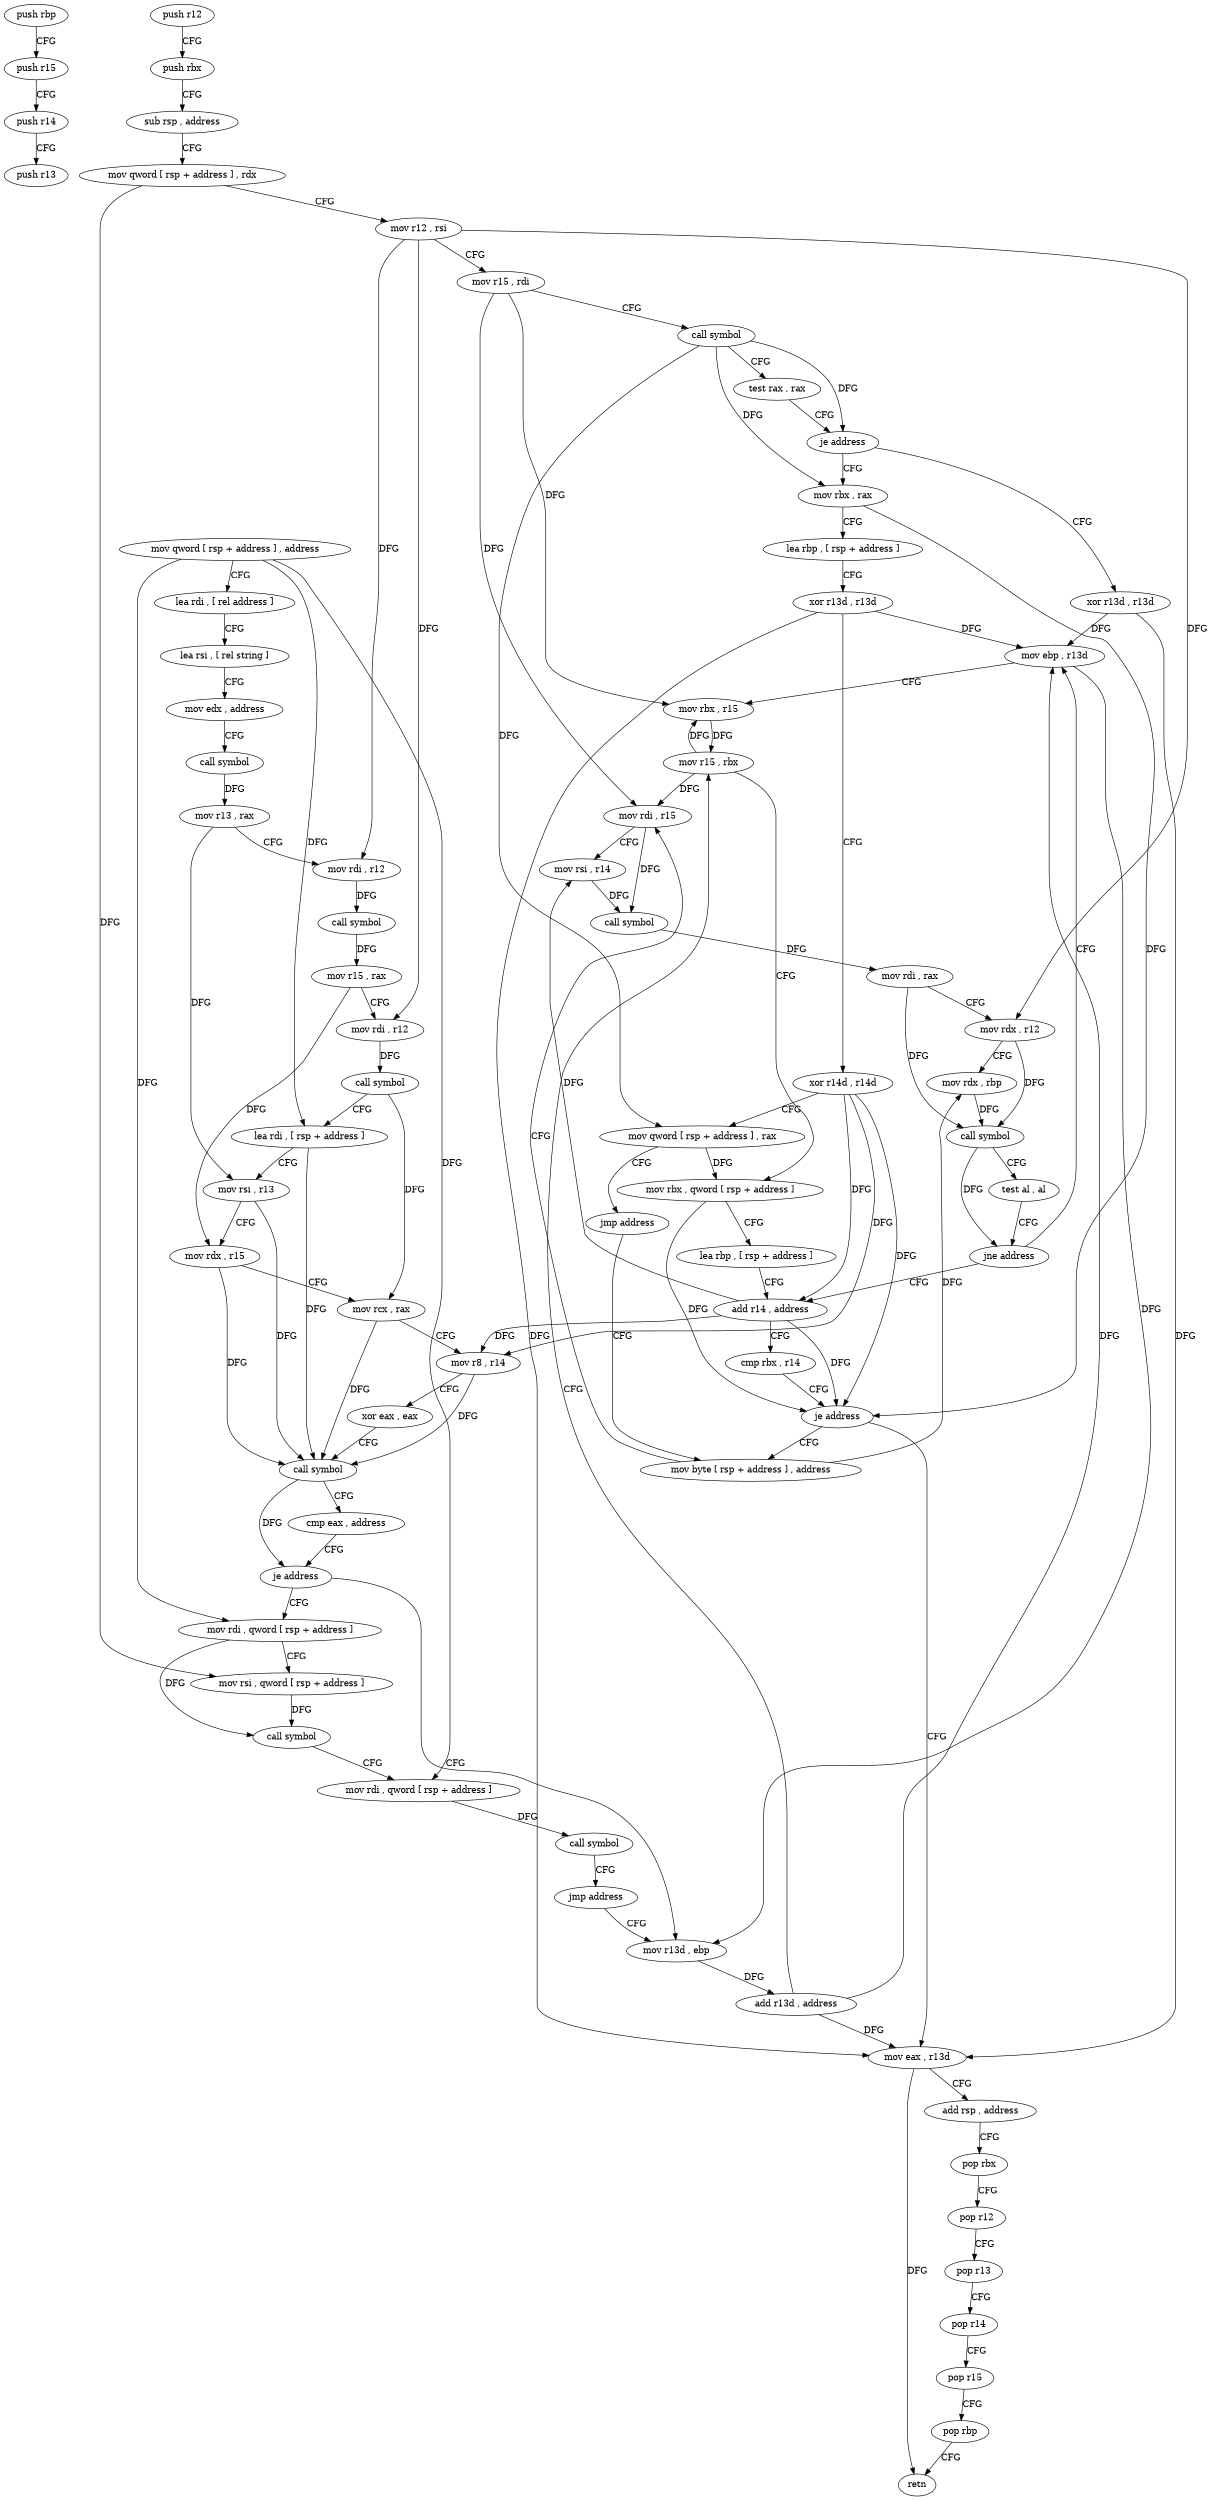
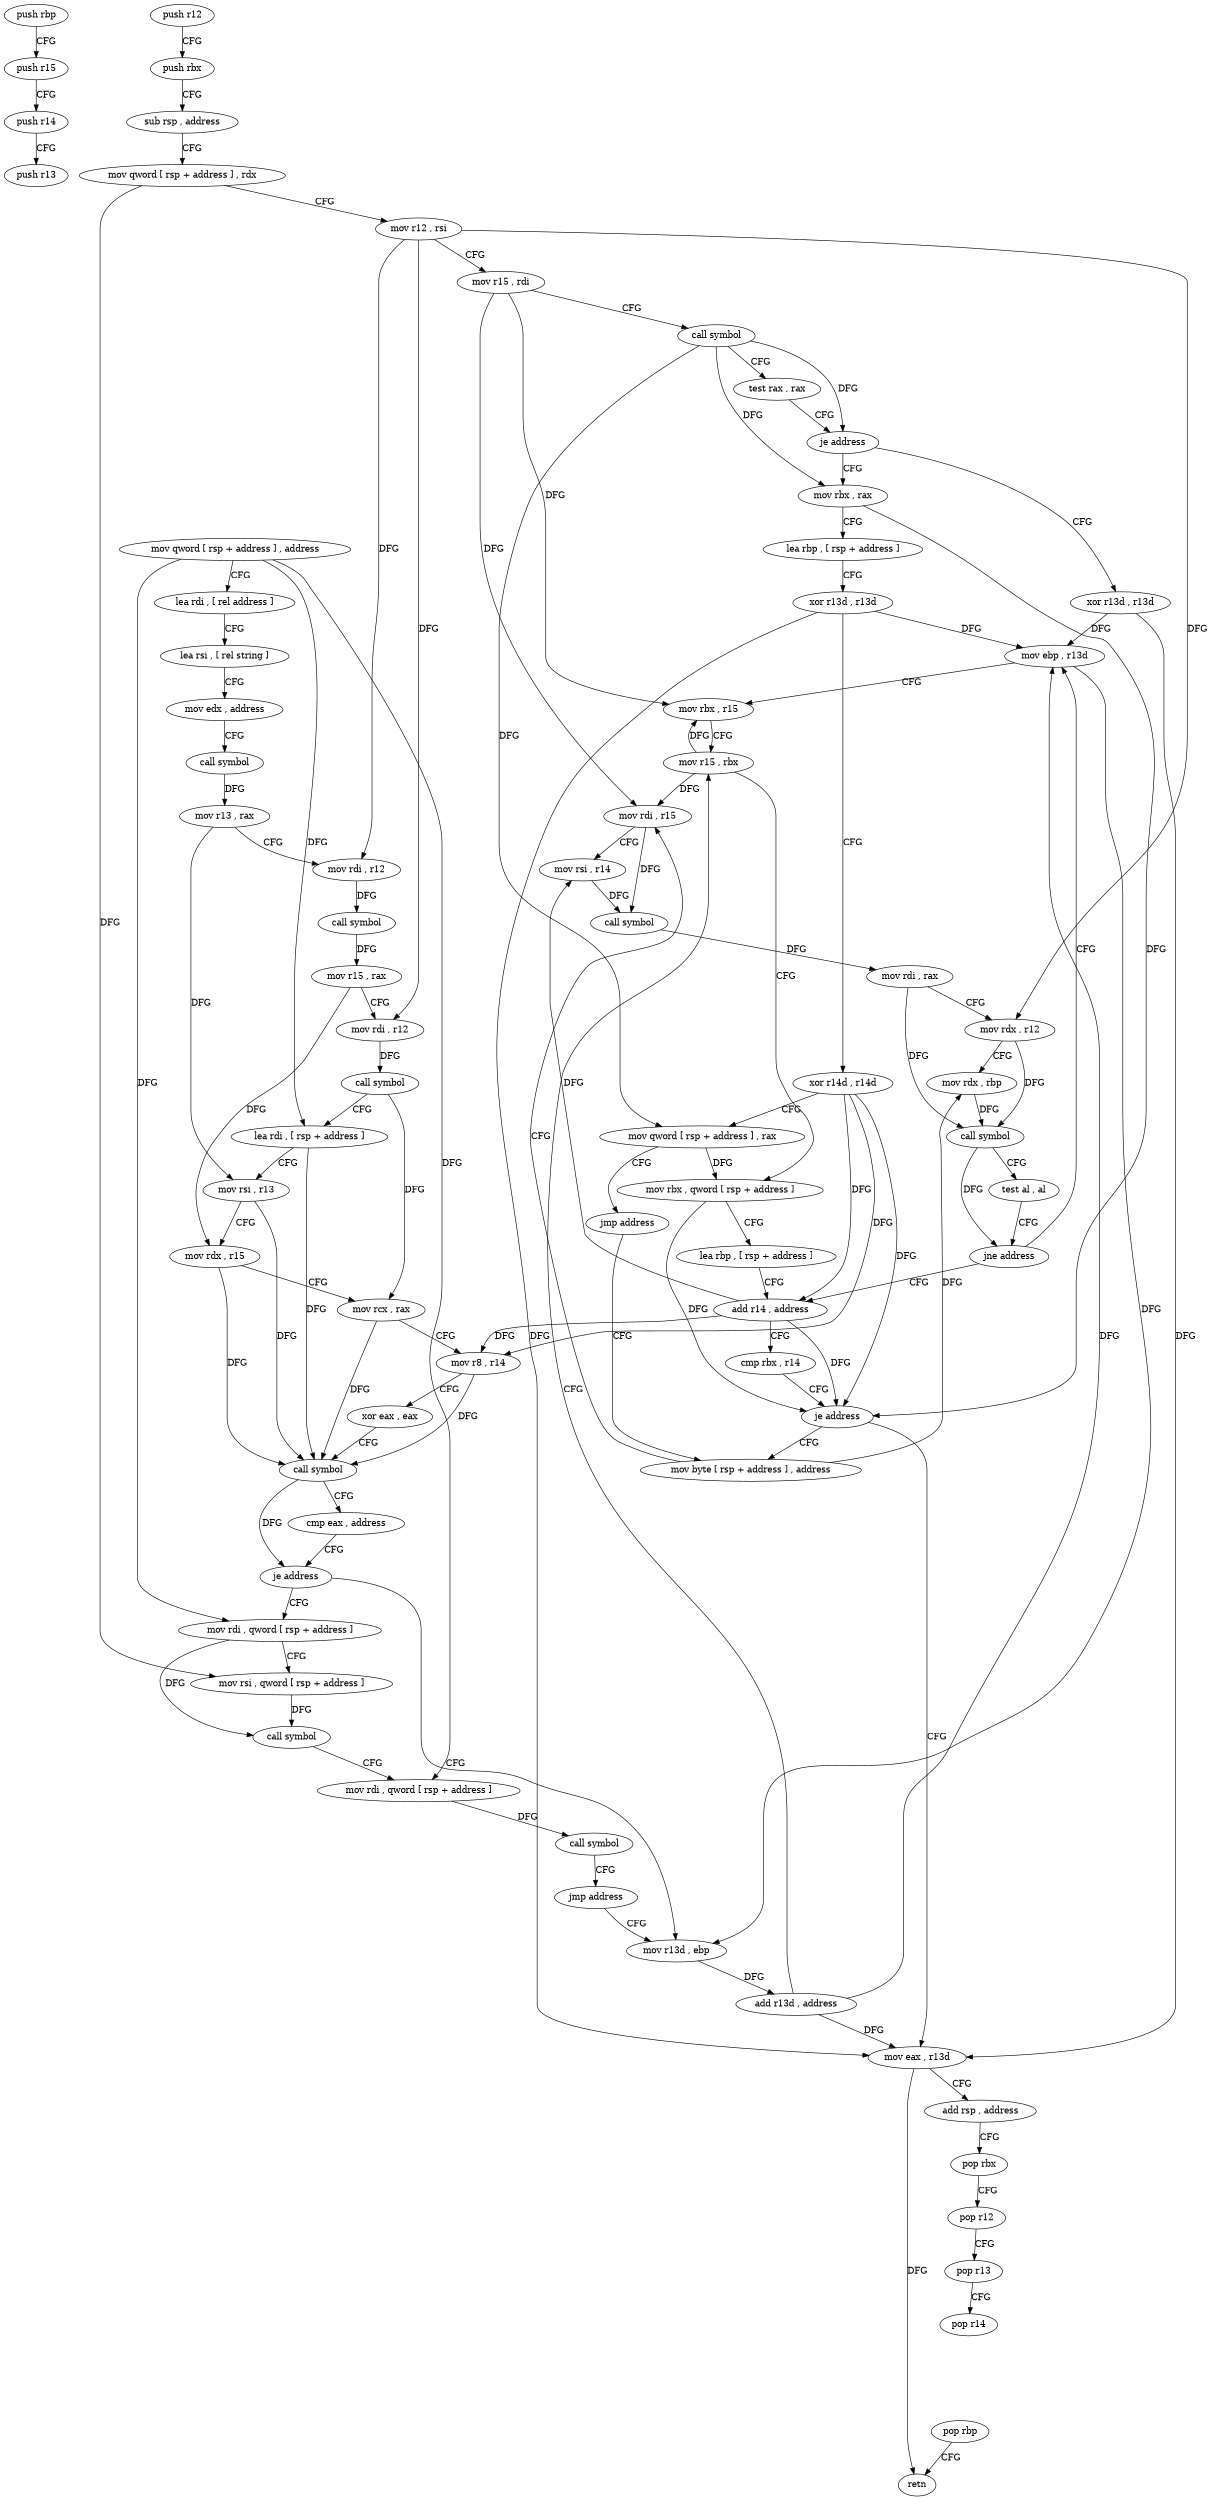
(723, 736) -> (723, 736)
(965, 2378) -> none
